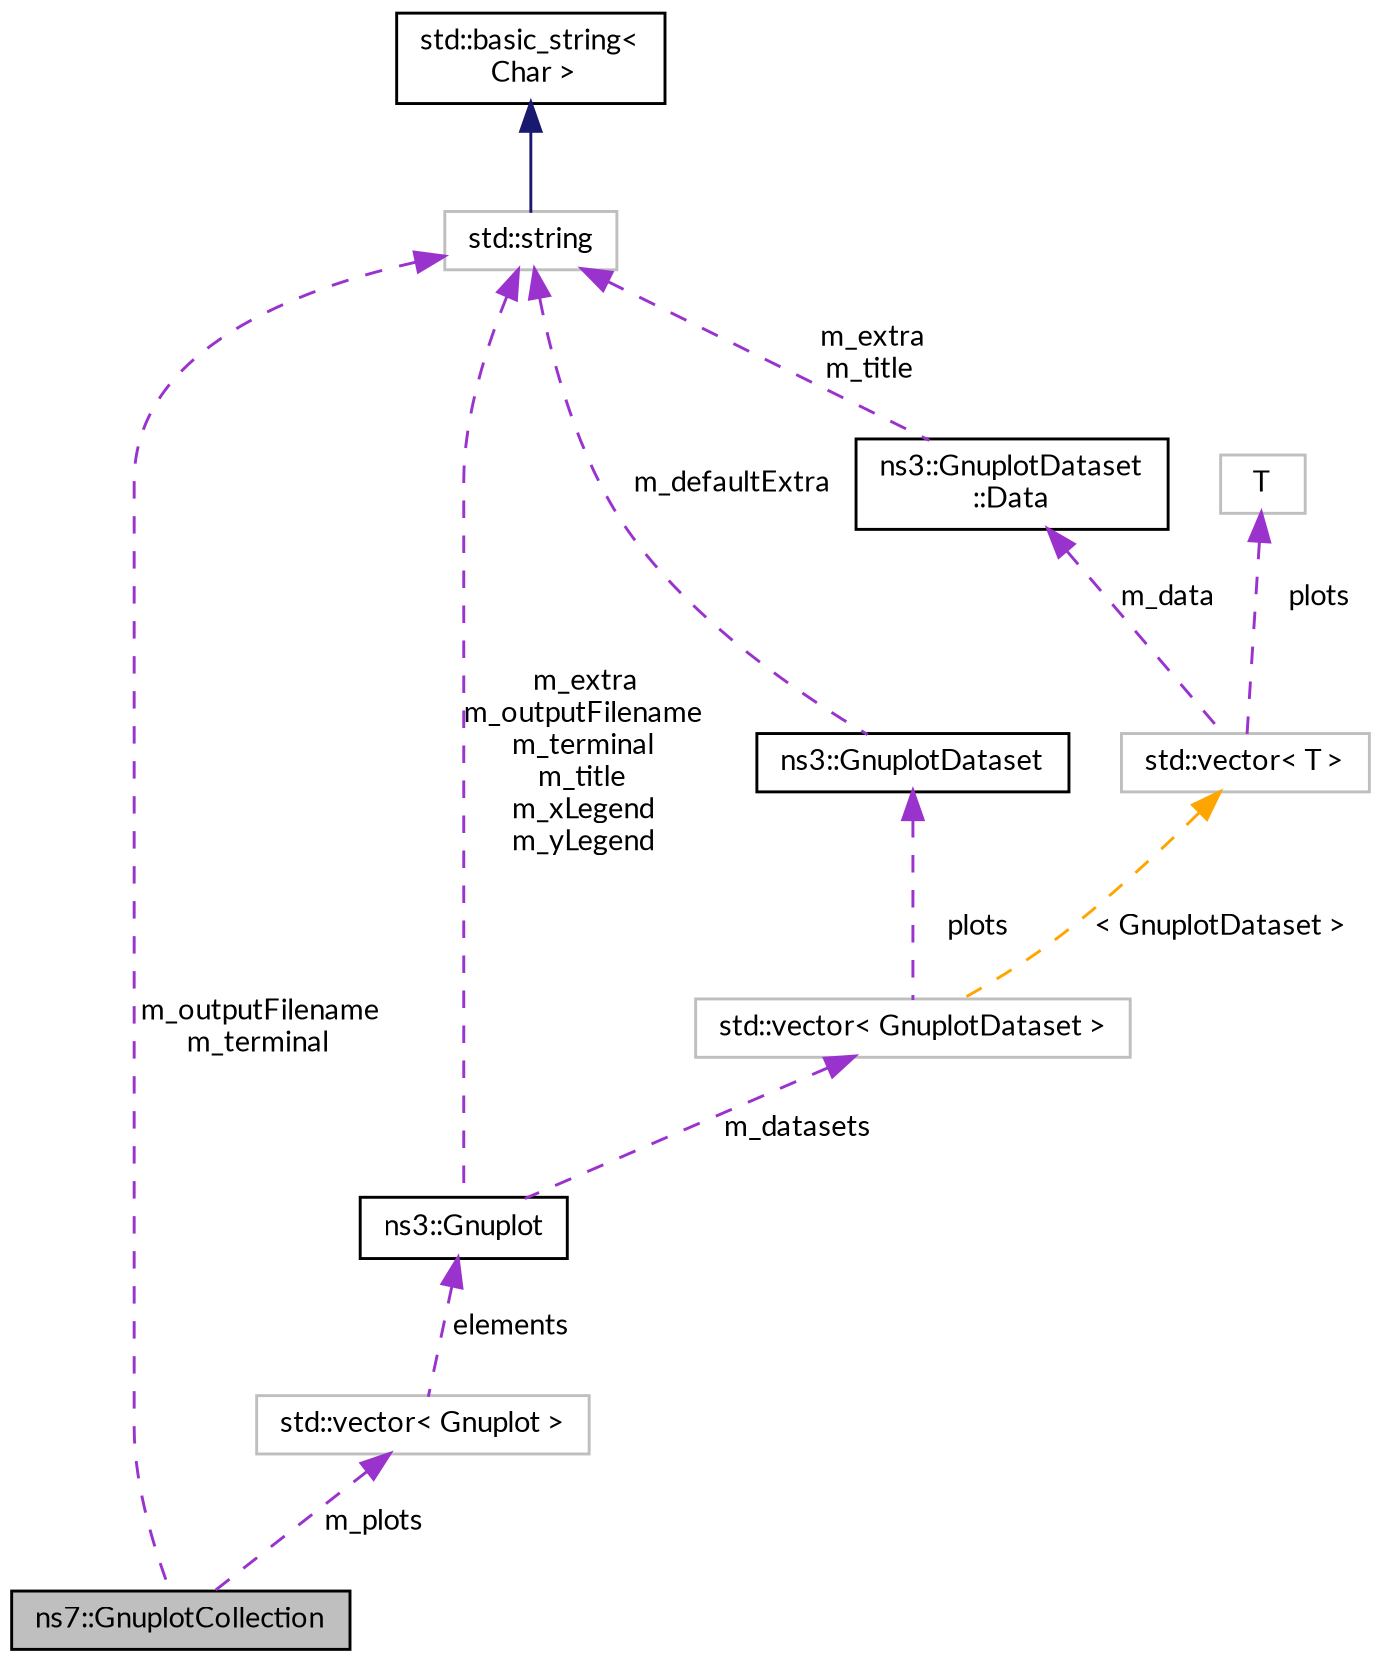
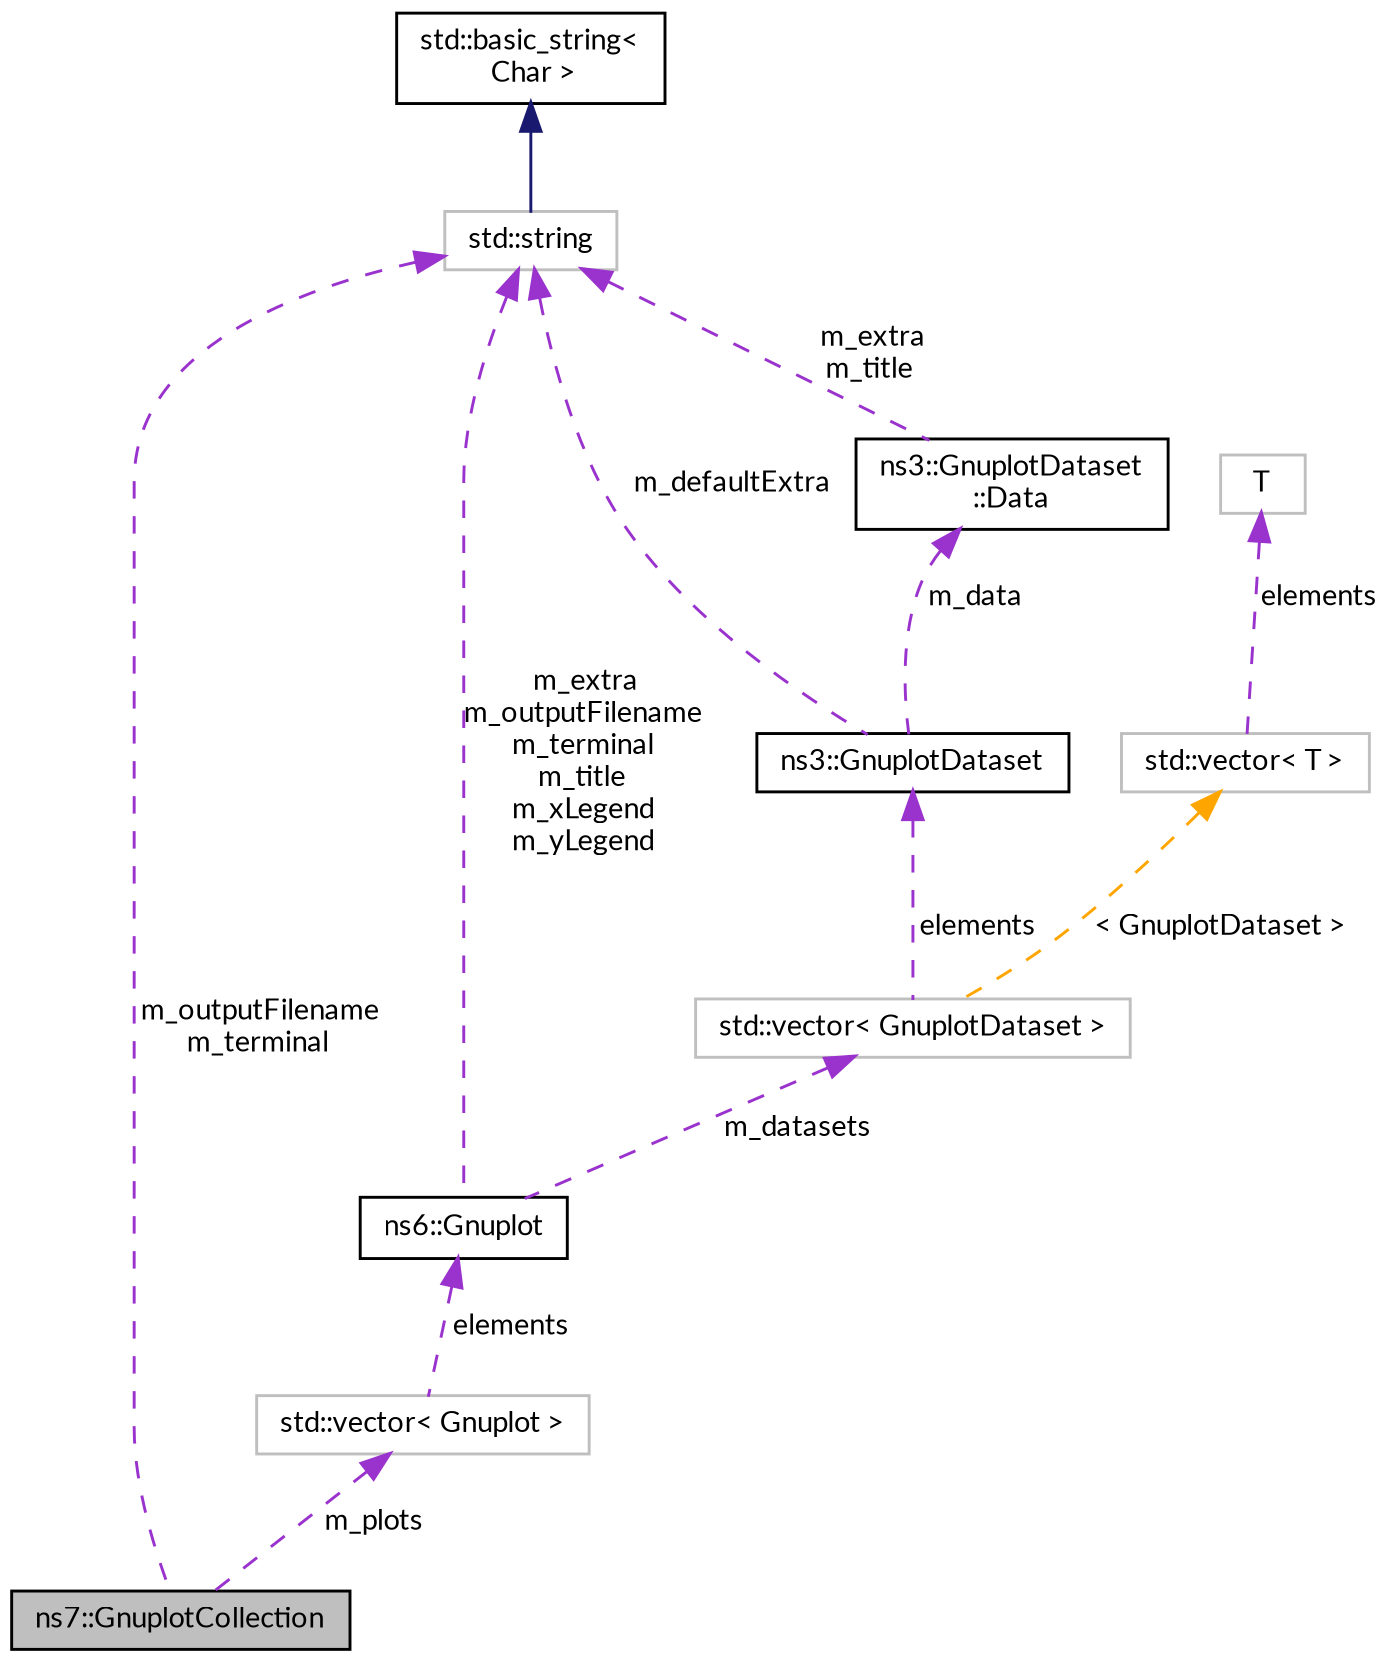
(1317, 598) -> (1317, 598)
(1145, 643) -> (907, 639)
(976, 928) -> (976, 928)
(464, 1228) -> (464, 1228)
